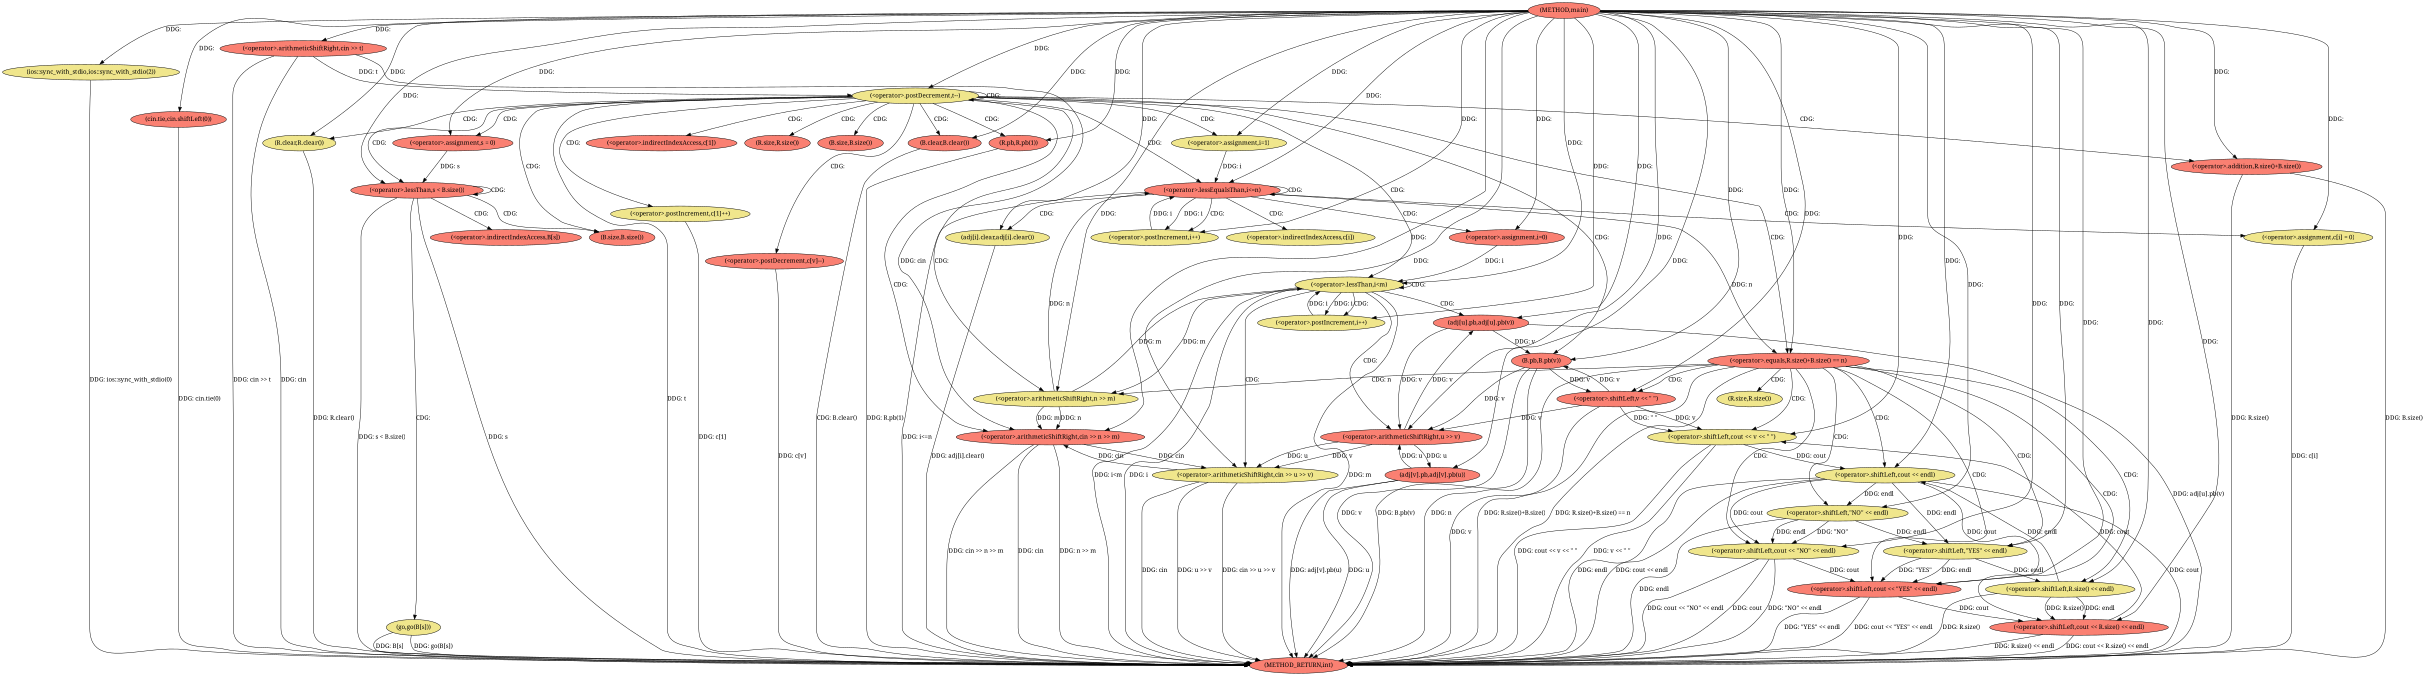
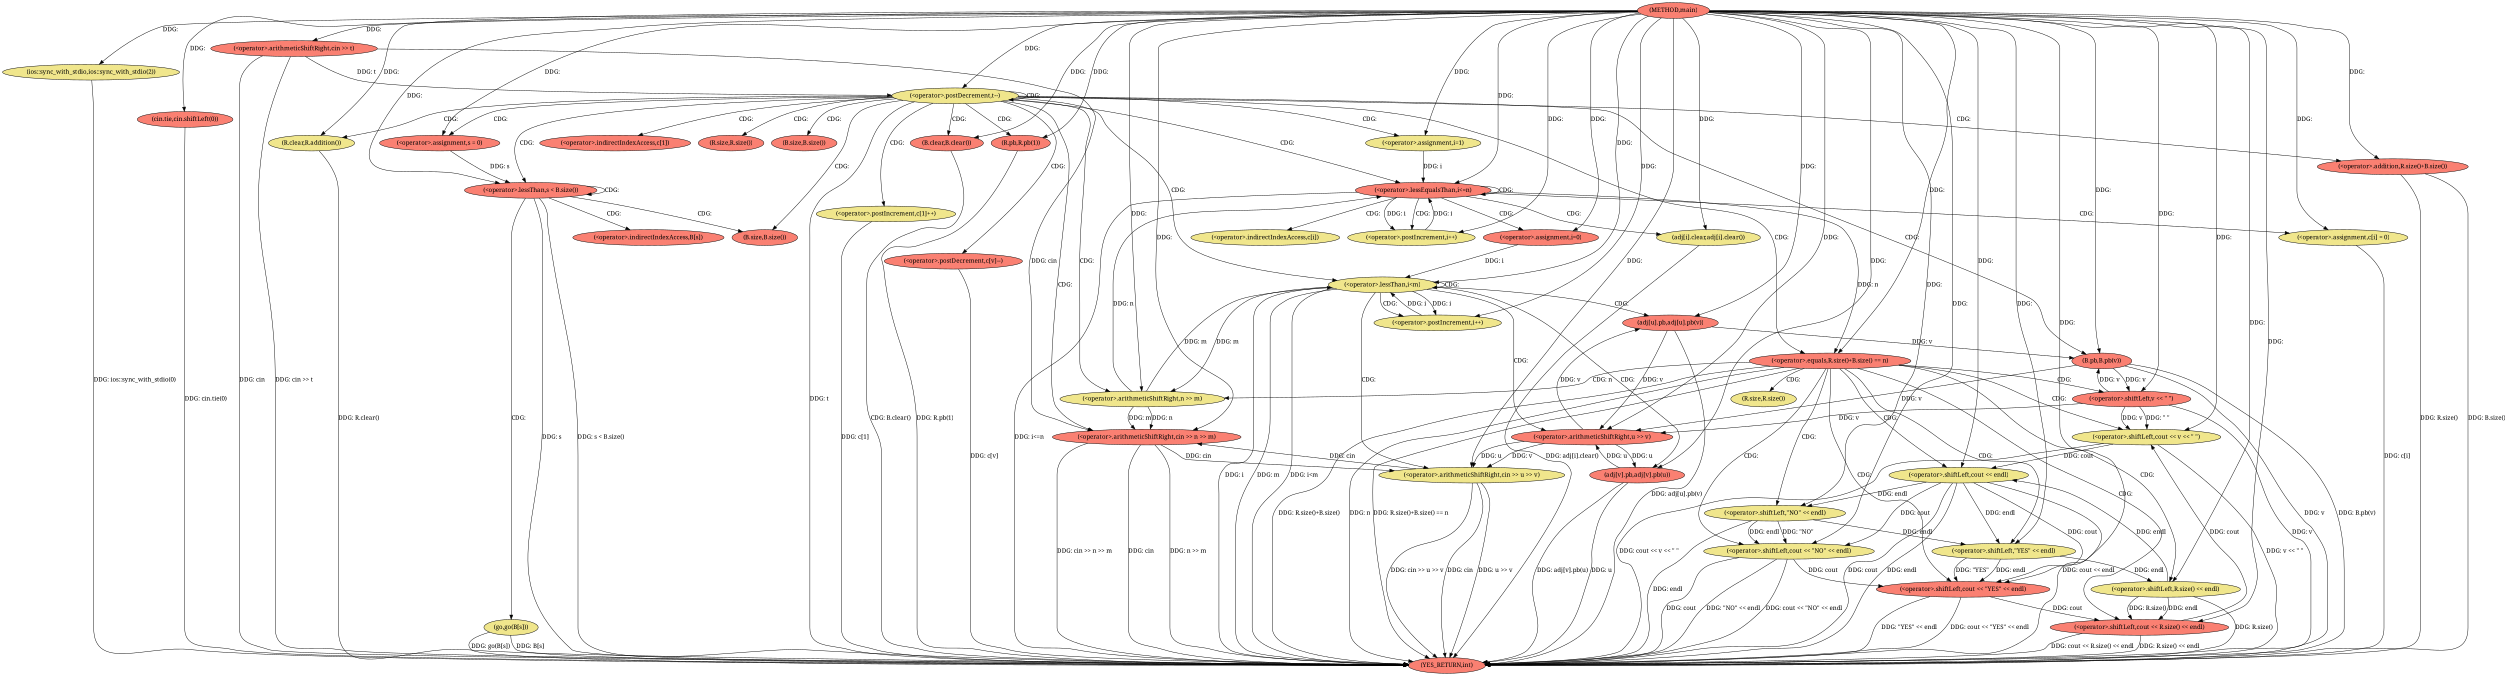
(299, 143) -> (312, 143)
none -> (1577, 348)
(1299, 665) -> (1447, 665)
